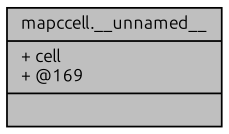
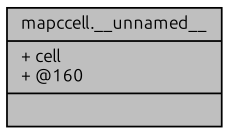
(53, 76) -> (53, 76)
